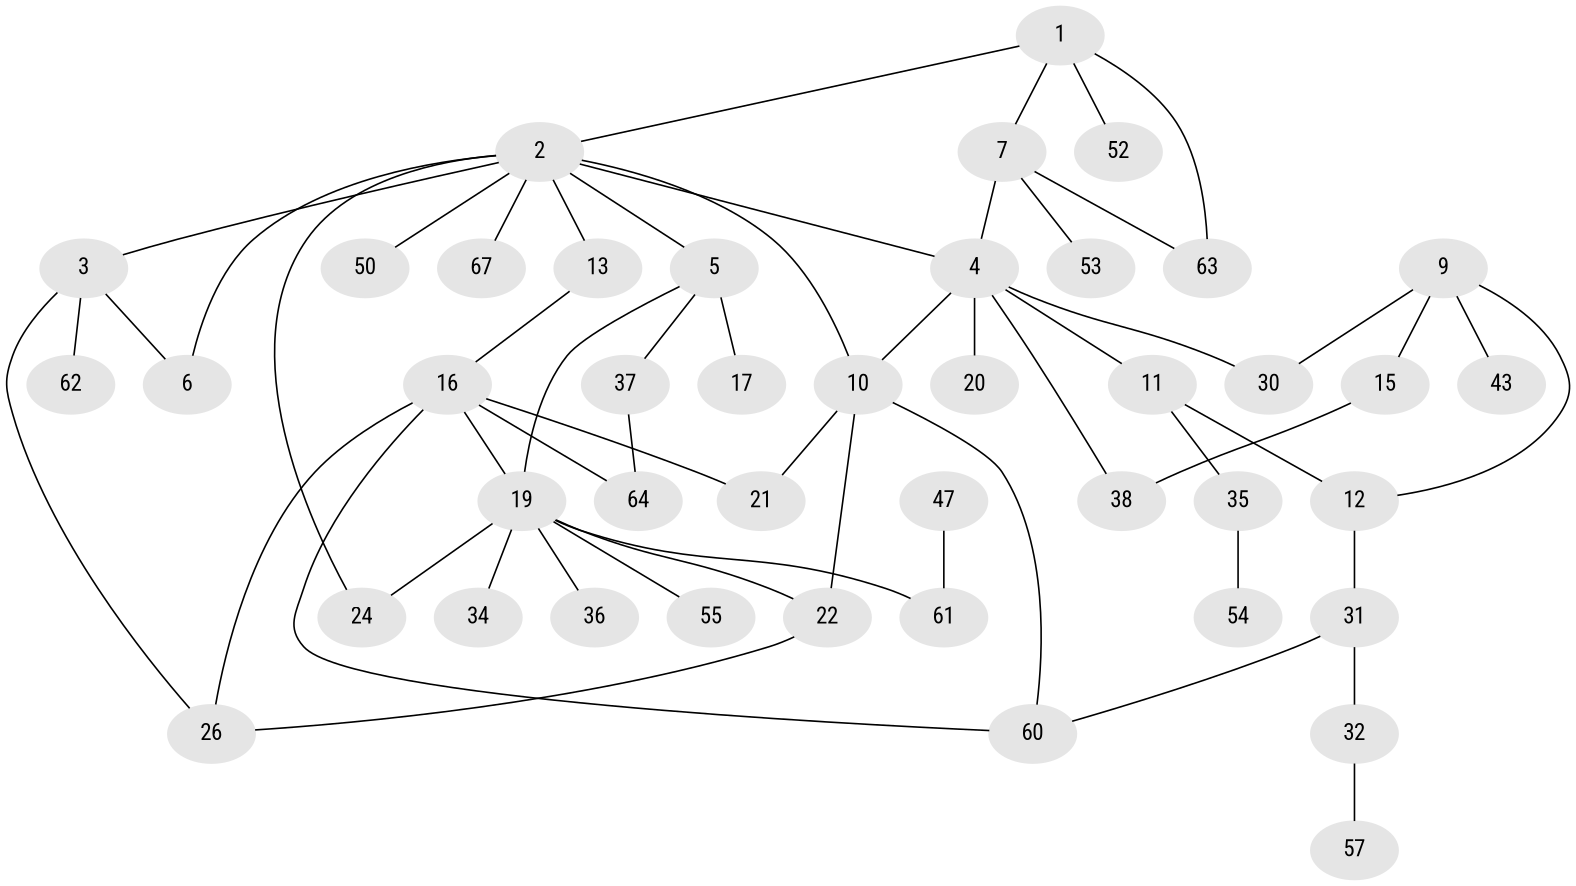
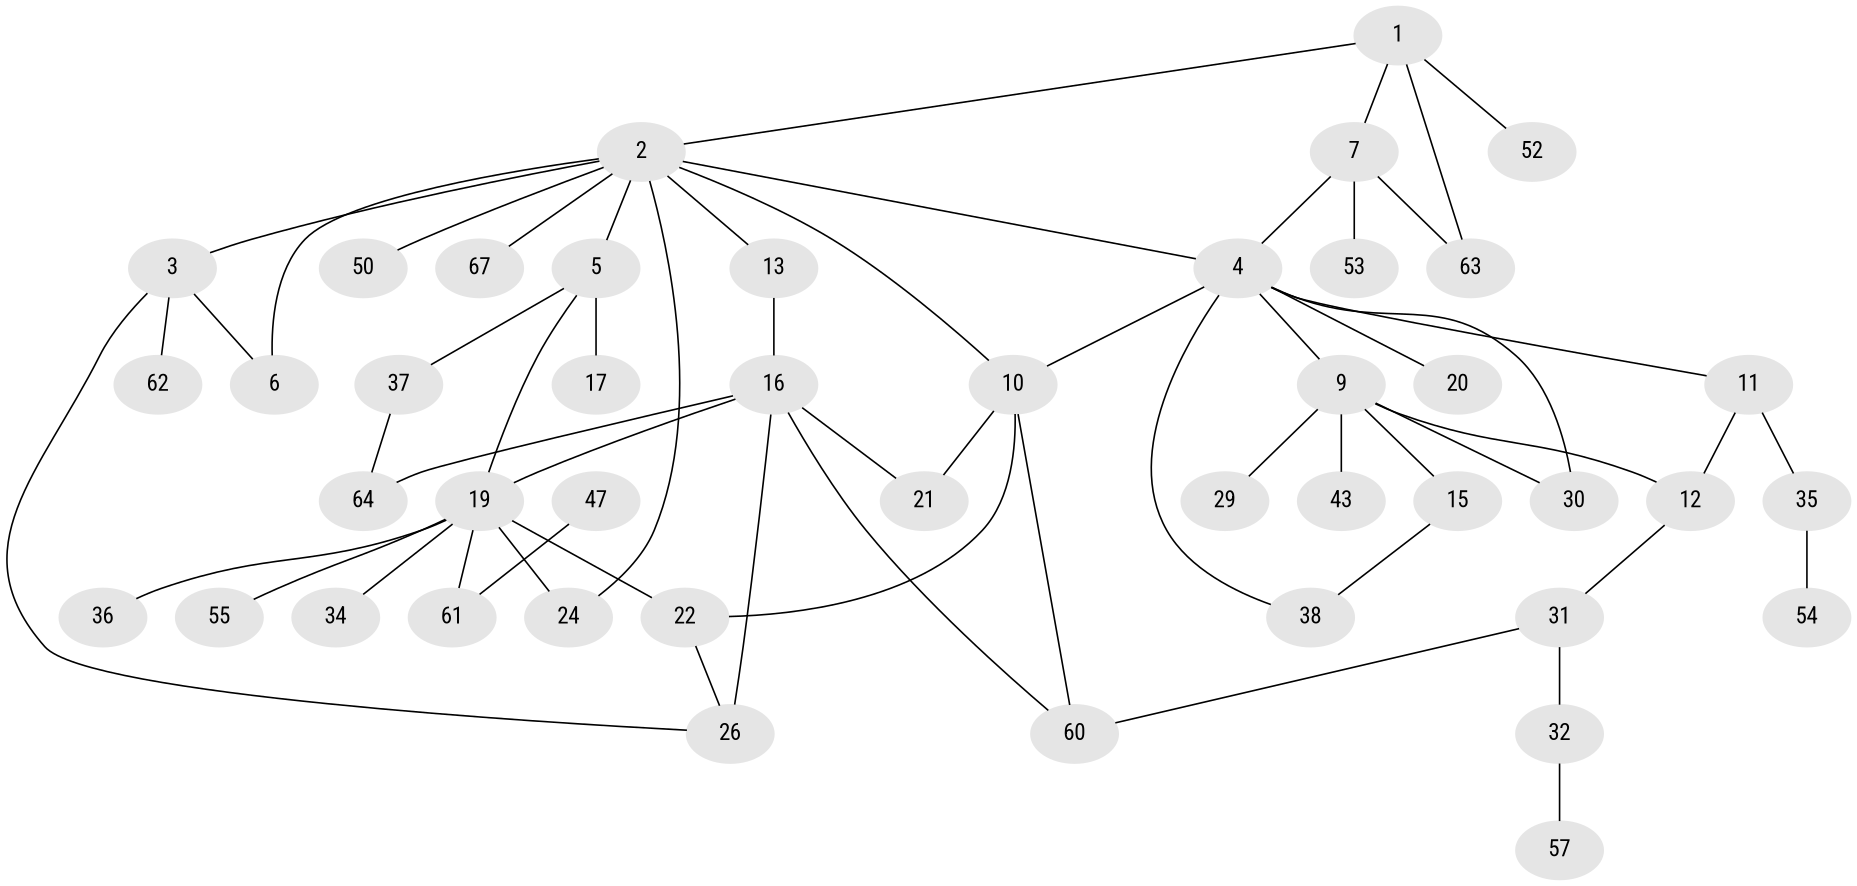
none -> (1290, 327)
none -> (1225, 501)
